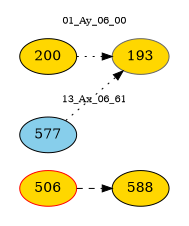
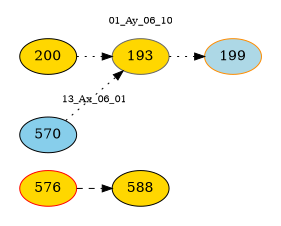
(94, 21) -> (141, 21)
none -> (233, 57)
(94, 100) -> (94, 100)
(48, 135) -> (48, 135)
(48, 188) -> (48, 188)
